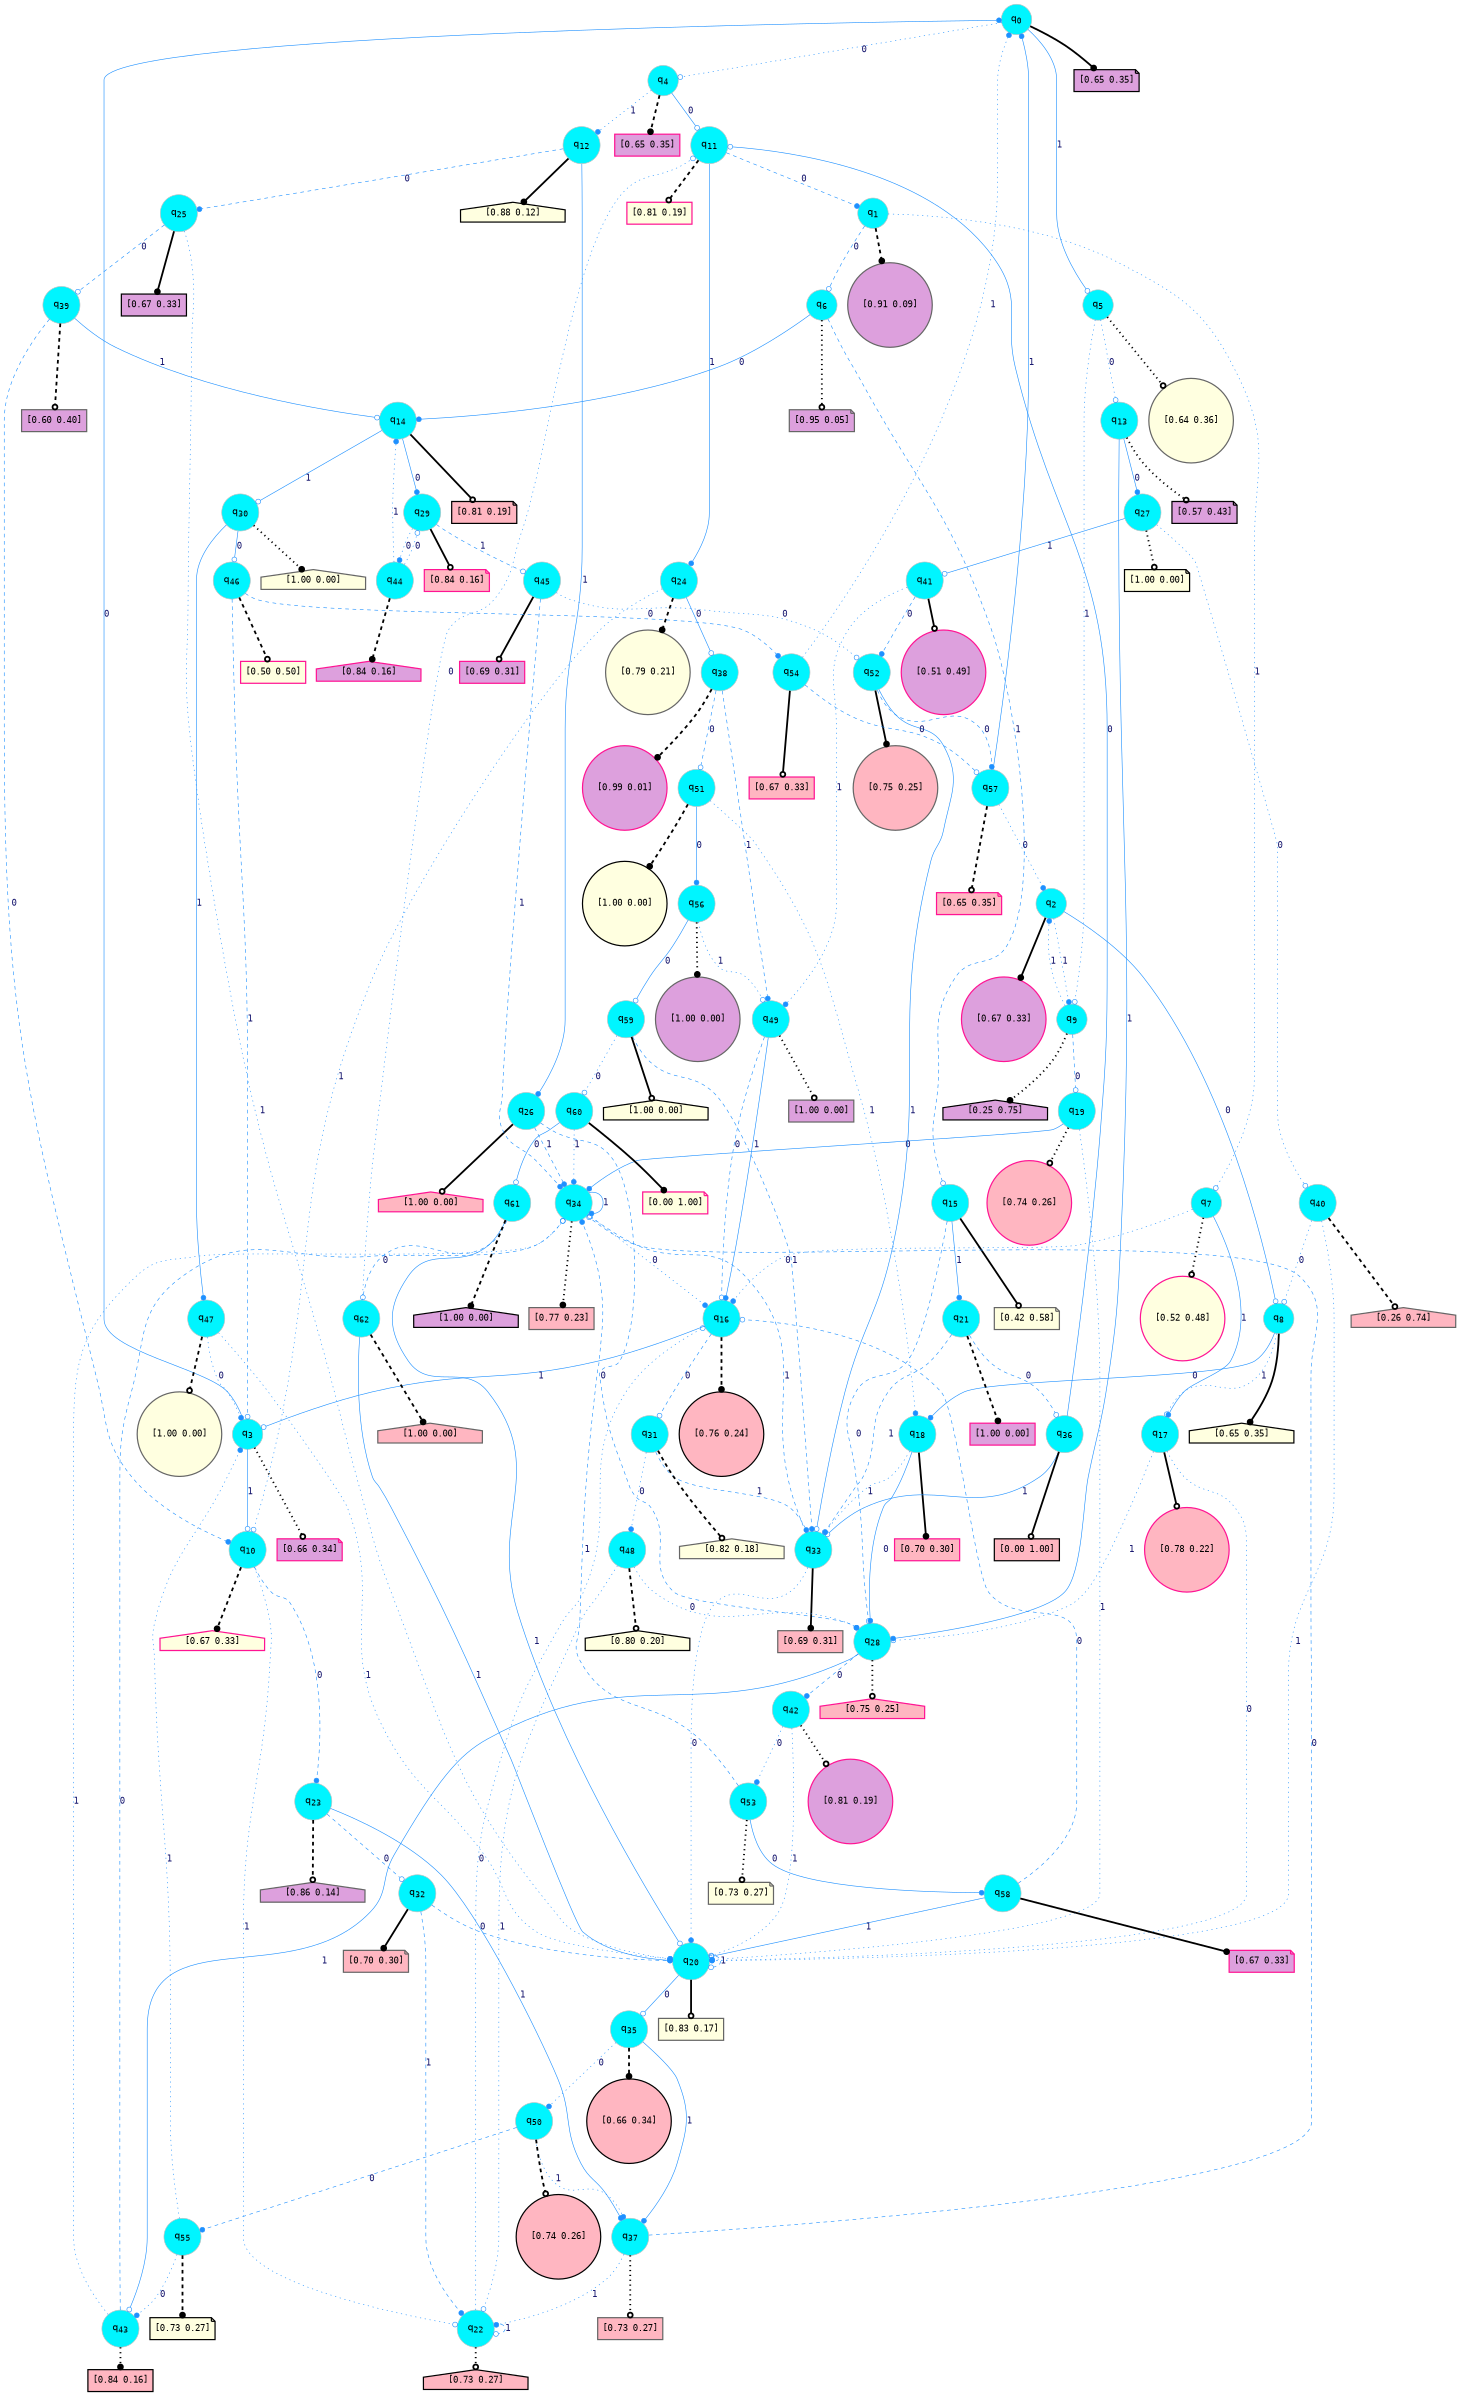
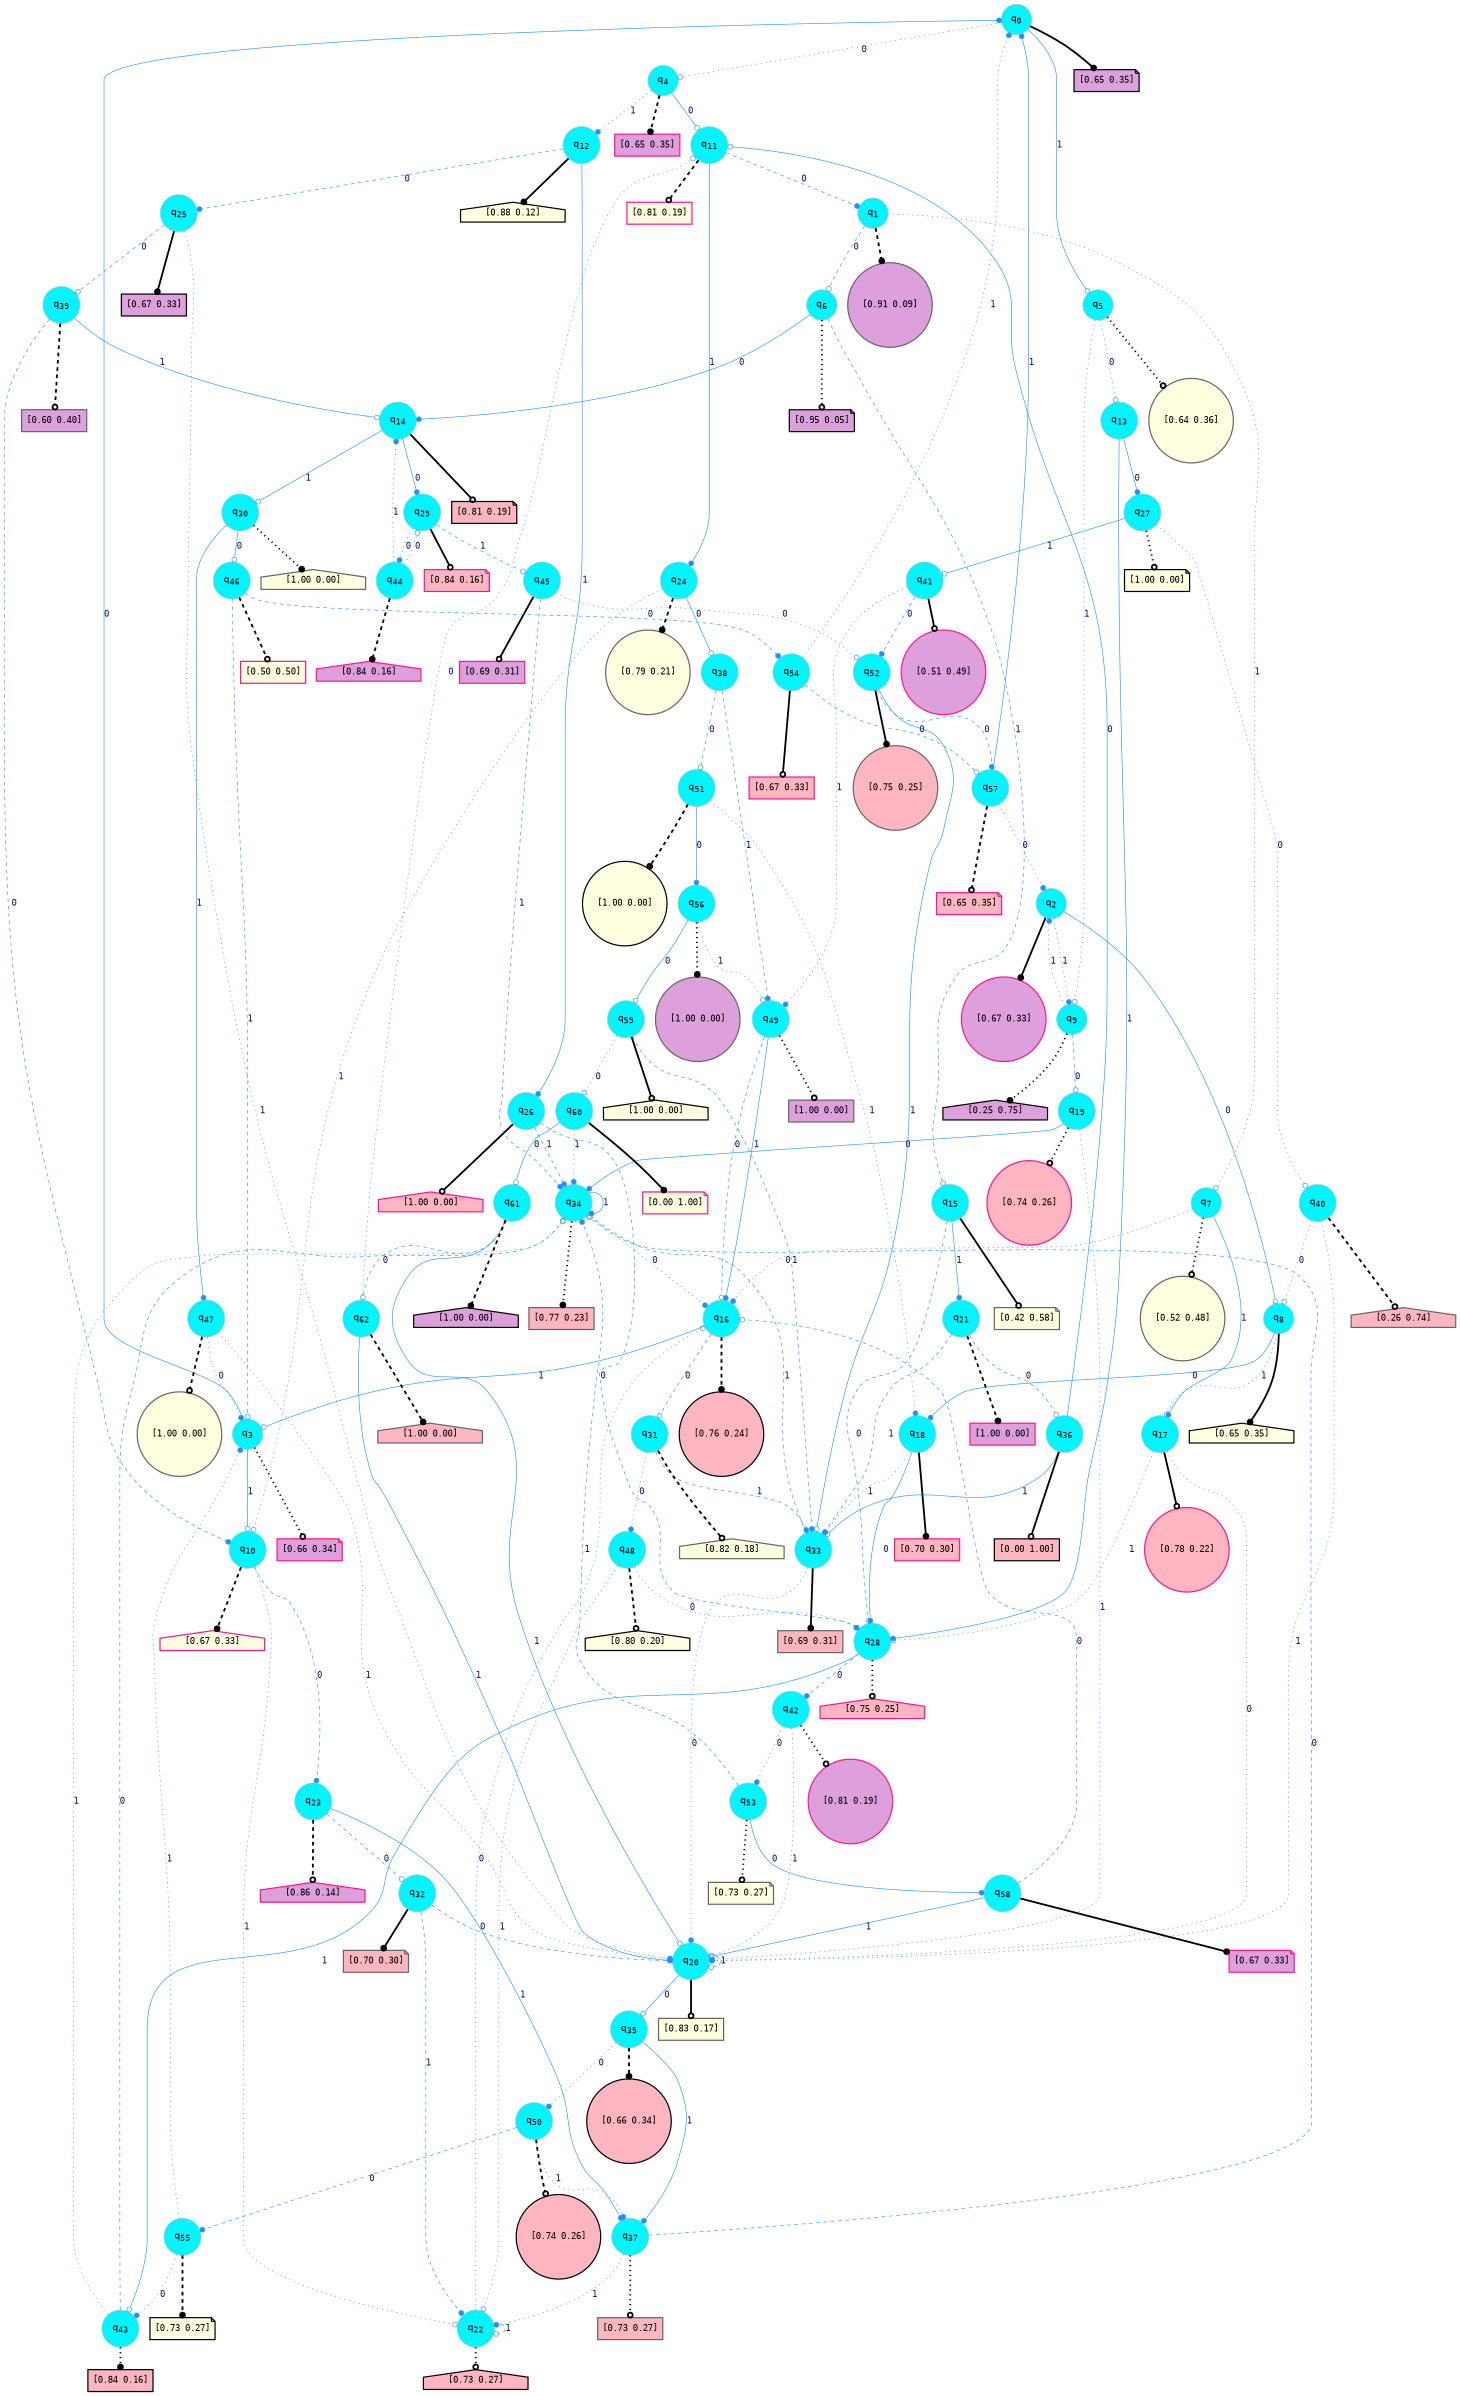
(822, 421) -> (822, 421)
(1204, 512) -> none
(625, 788) -> none
(1183, 1319) -> (1183, 1319)
(313, 1893) -> (313, 1893)
